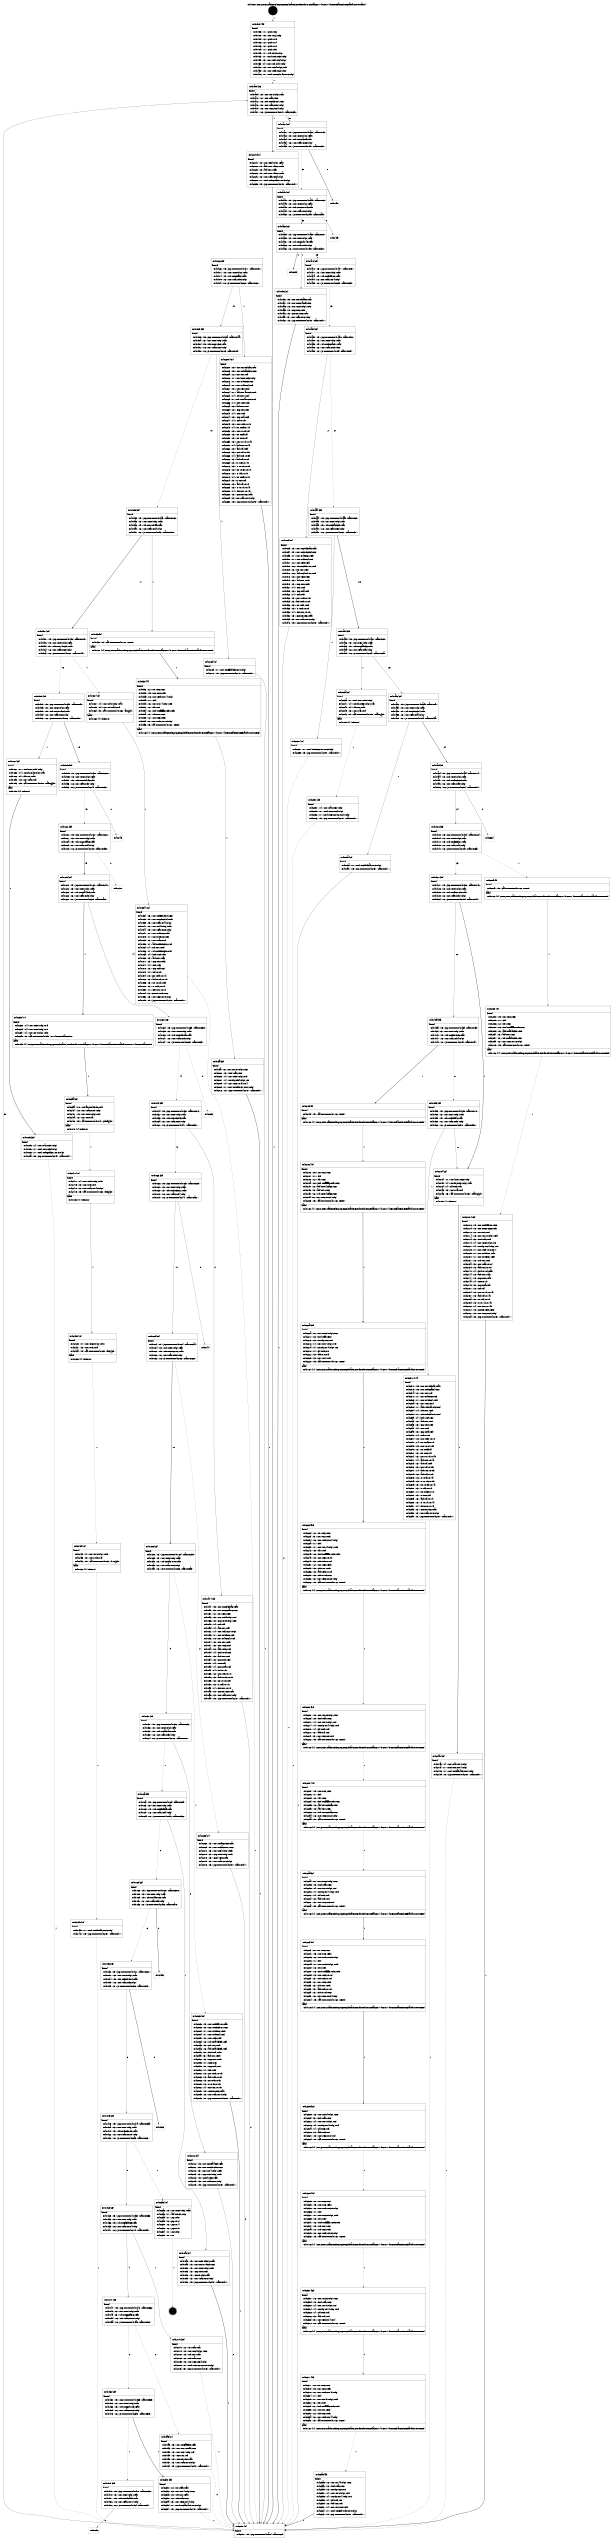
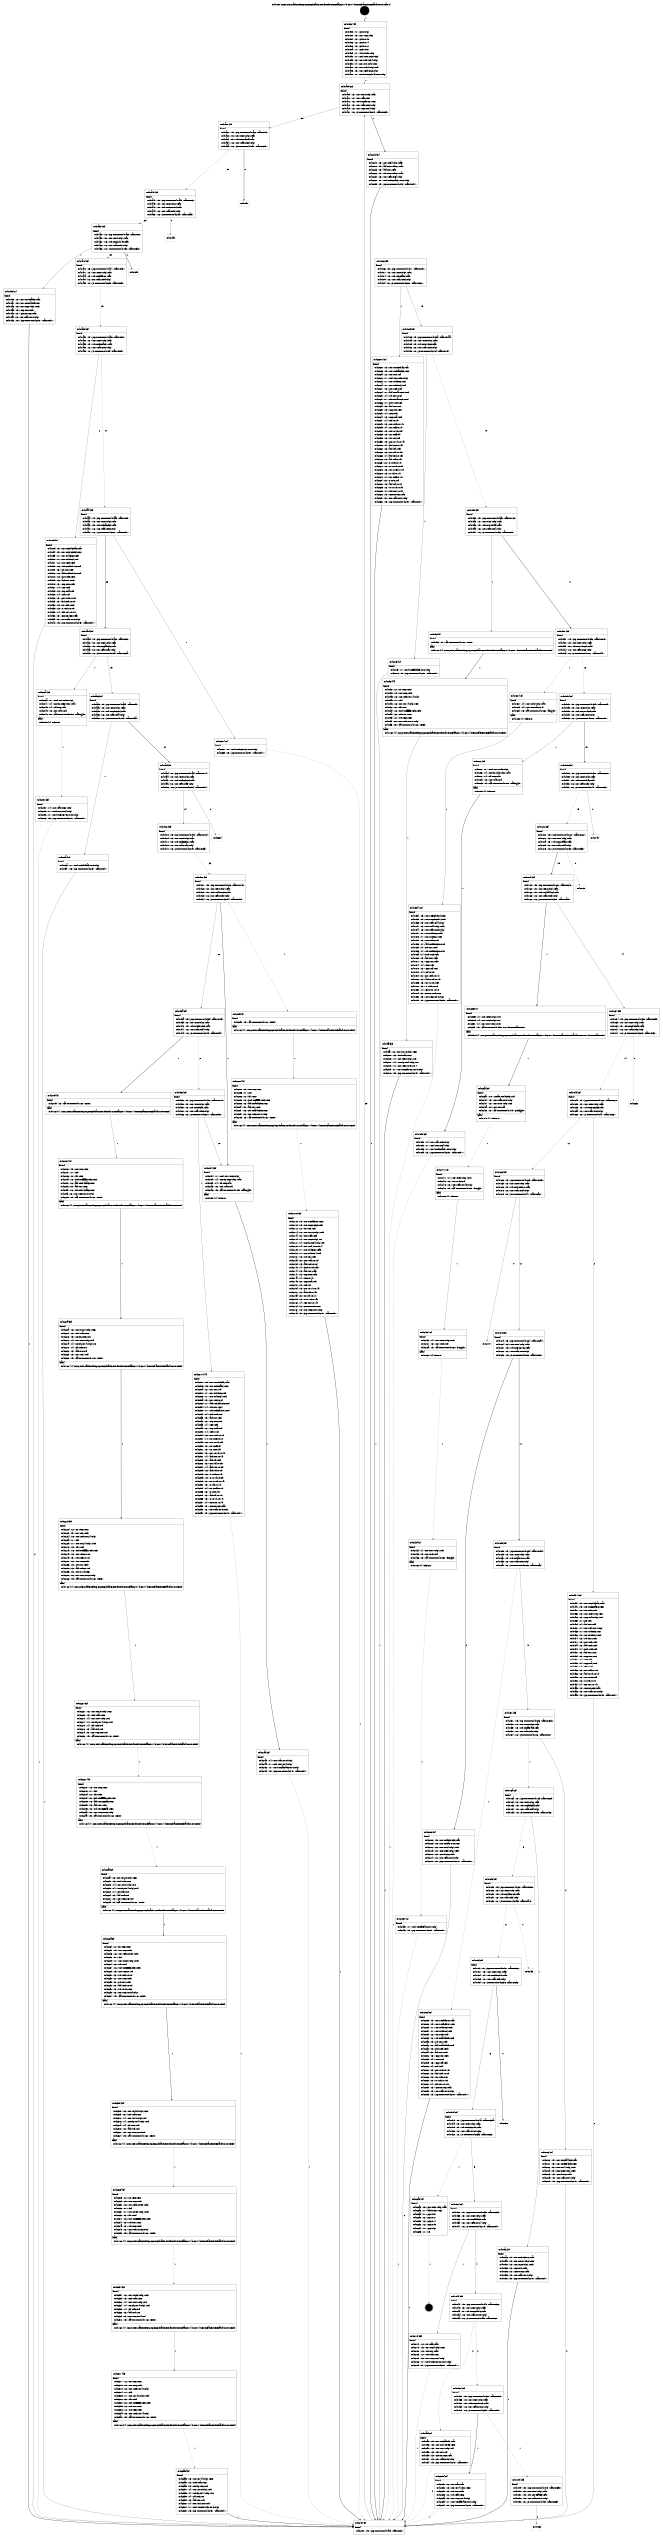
(504, 865) -> (258, 956)
(198, 1597) -> (465, 1590)
(158, 1940) -> (522, 1936)
